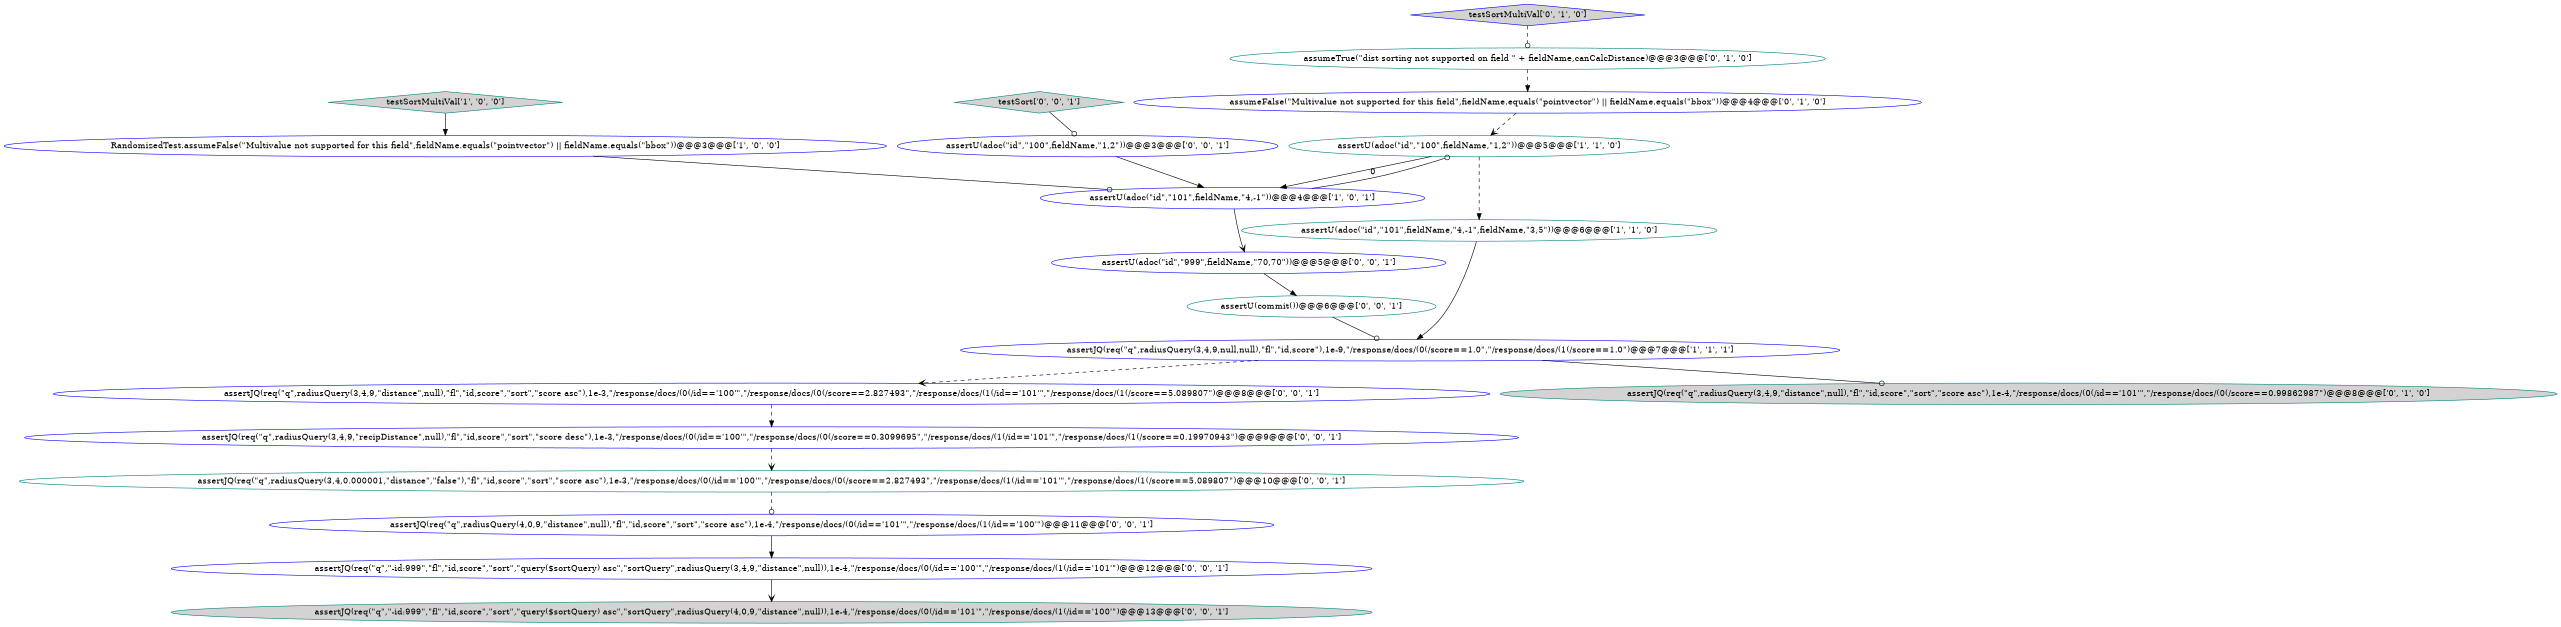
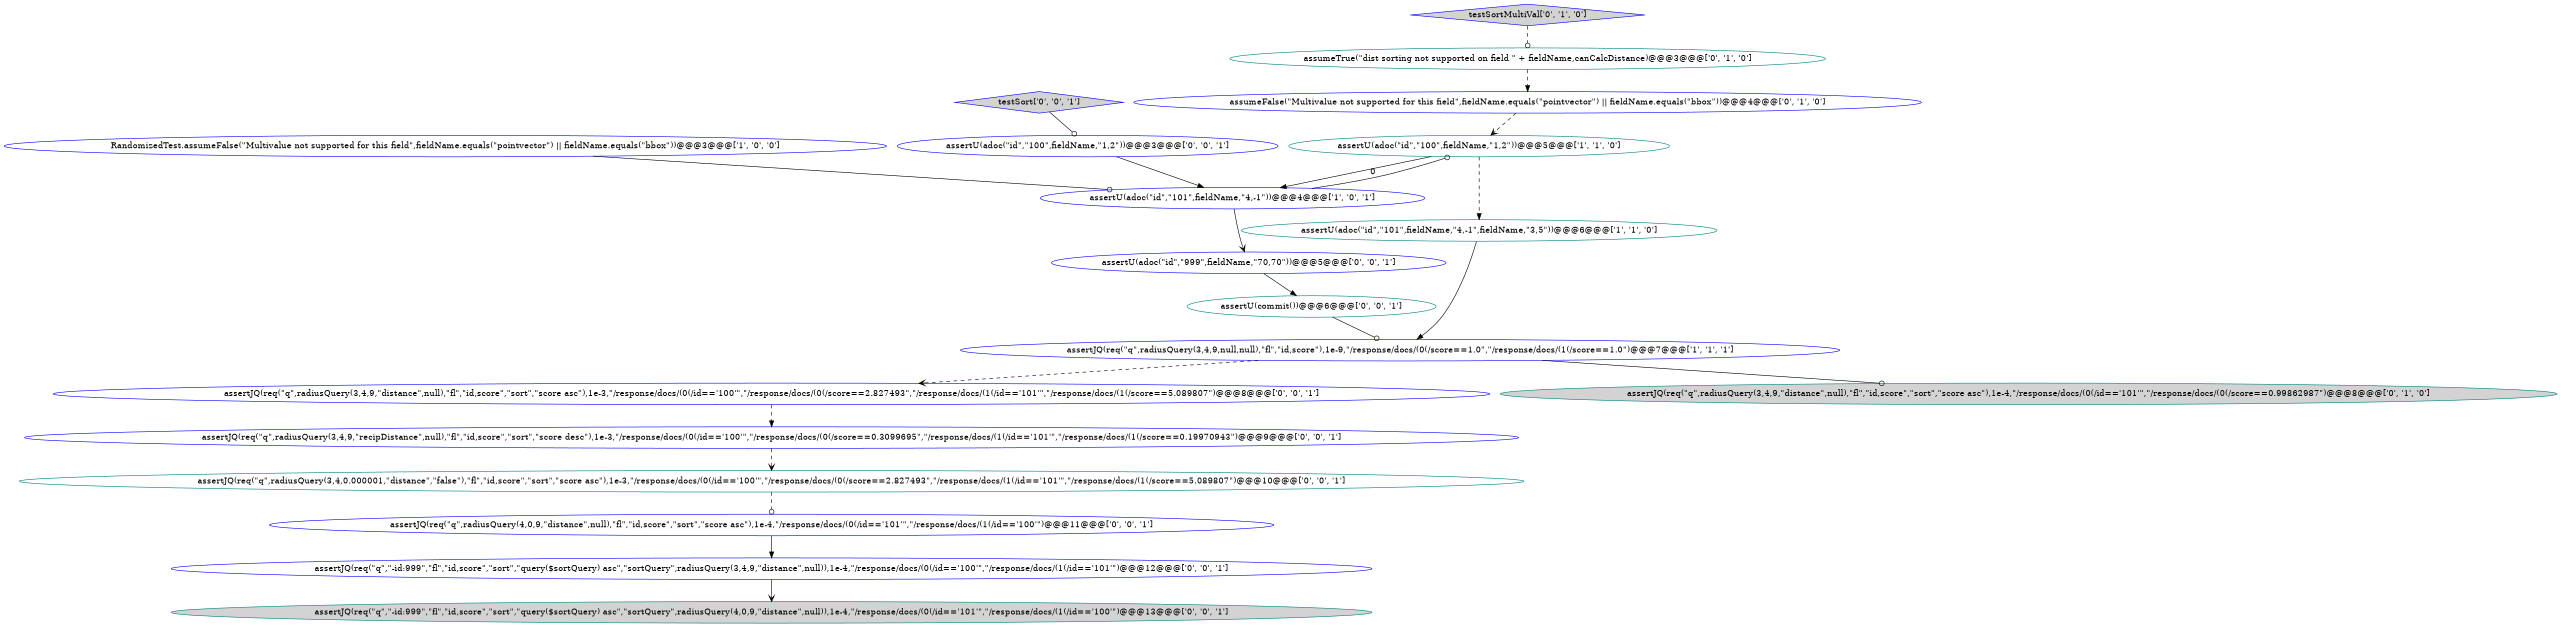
(445, 102) -> none
(1039, 102) -> (1039, 102)
